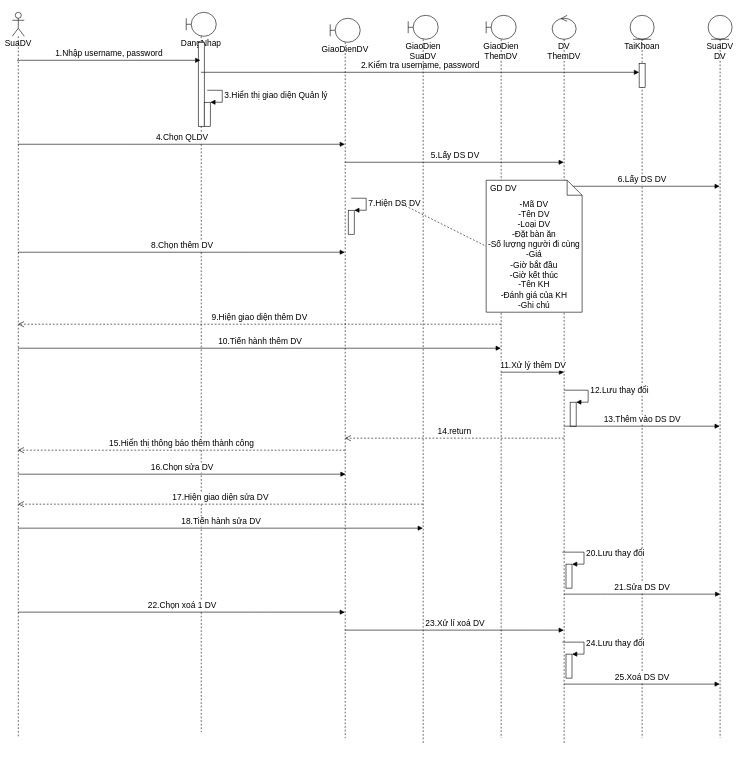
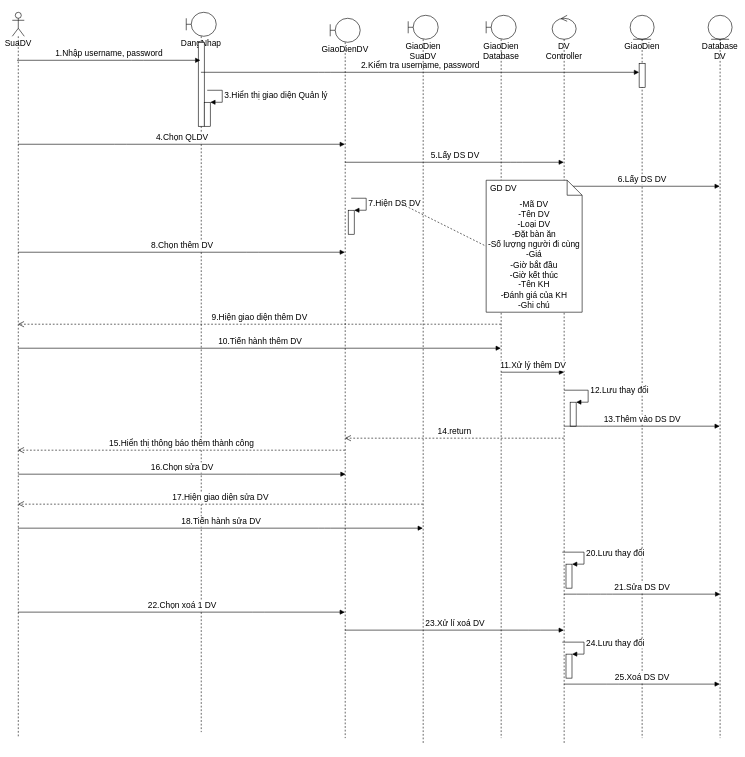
(564, 51) -> (564, 56)
(642, 51) -> (642, 51)
(720, 51) -> (720, 56)
(501, 56) -> (501, 56)
